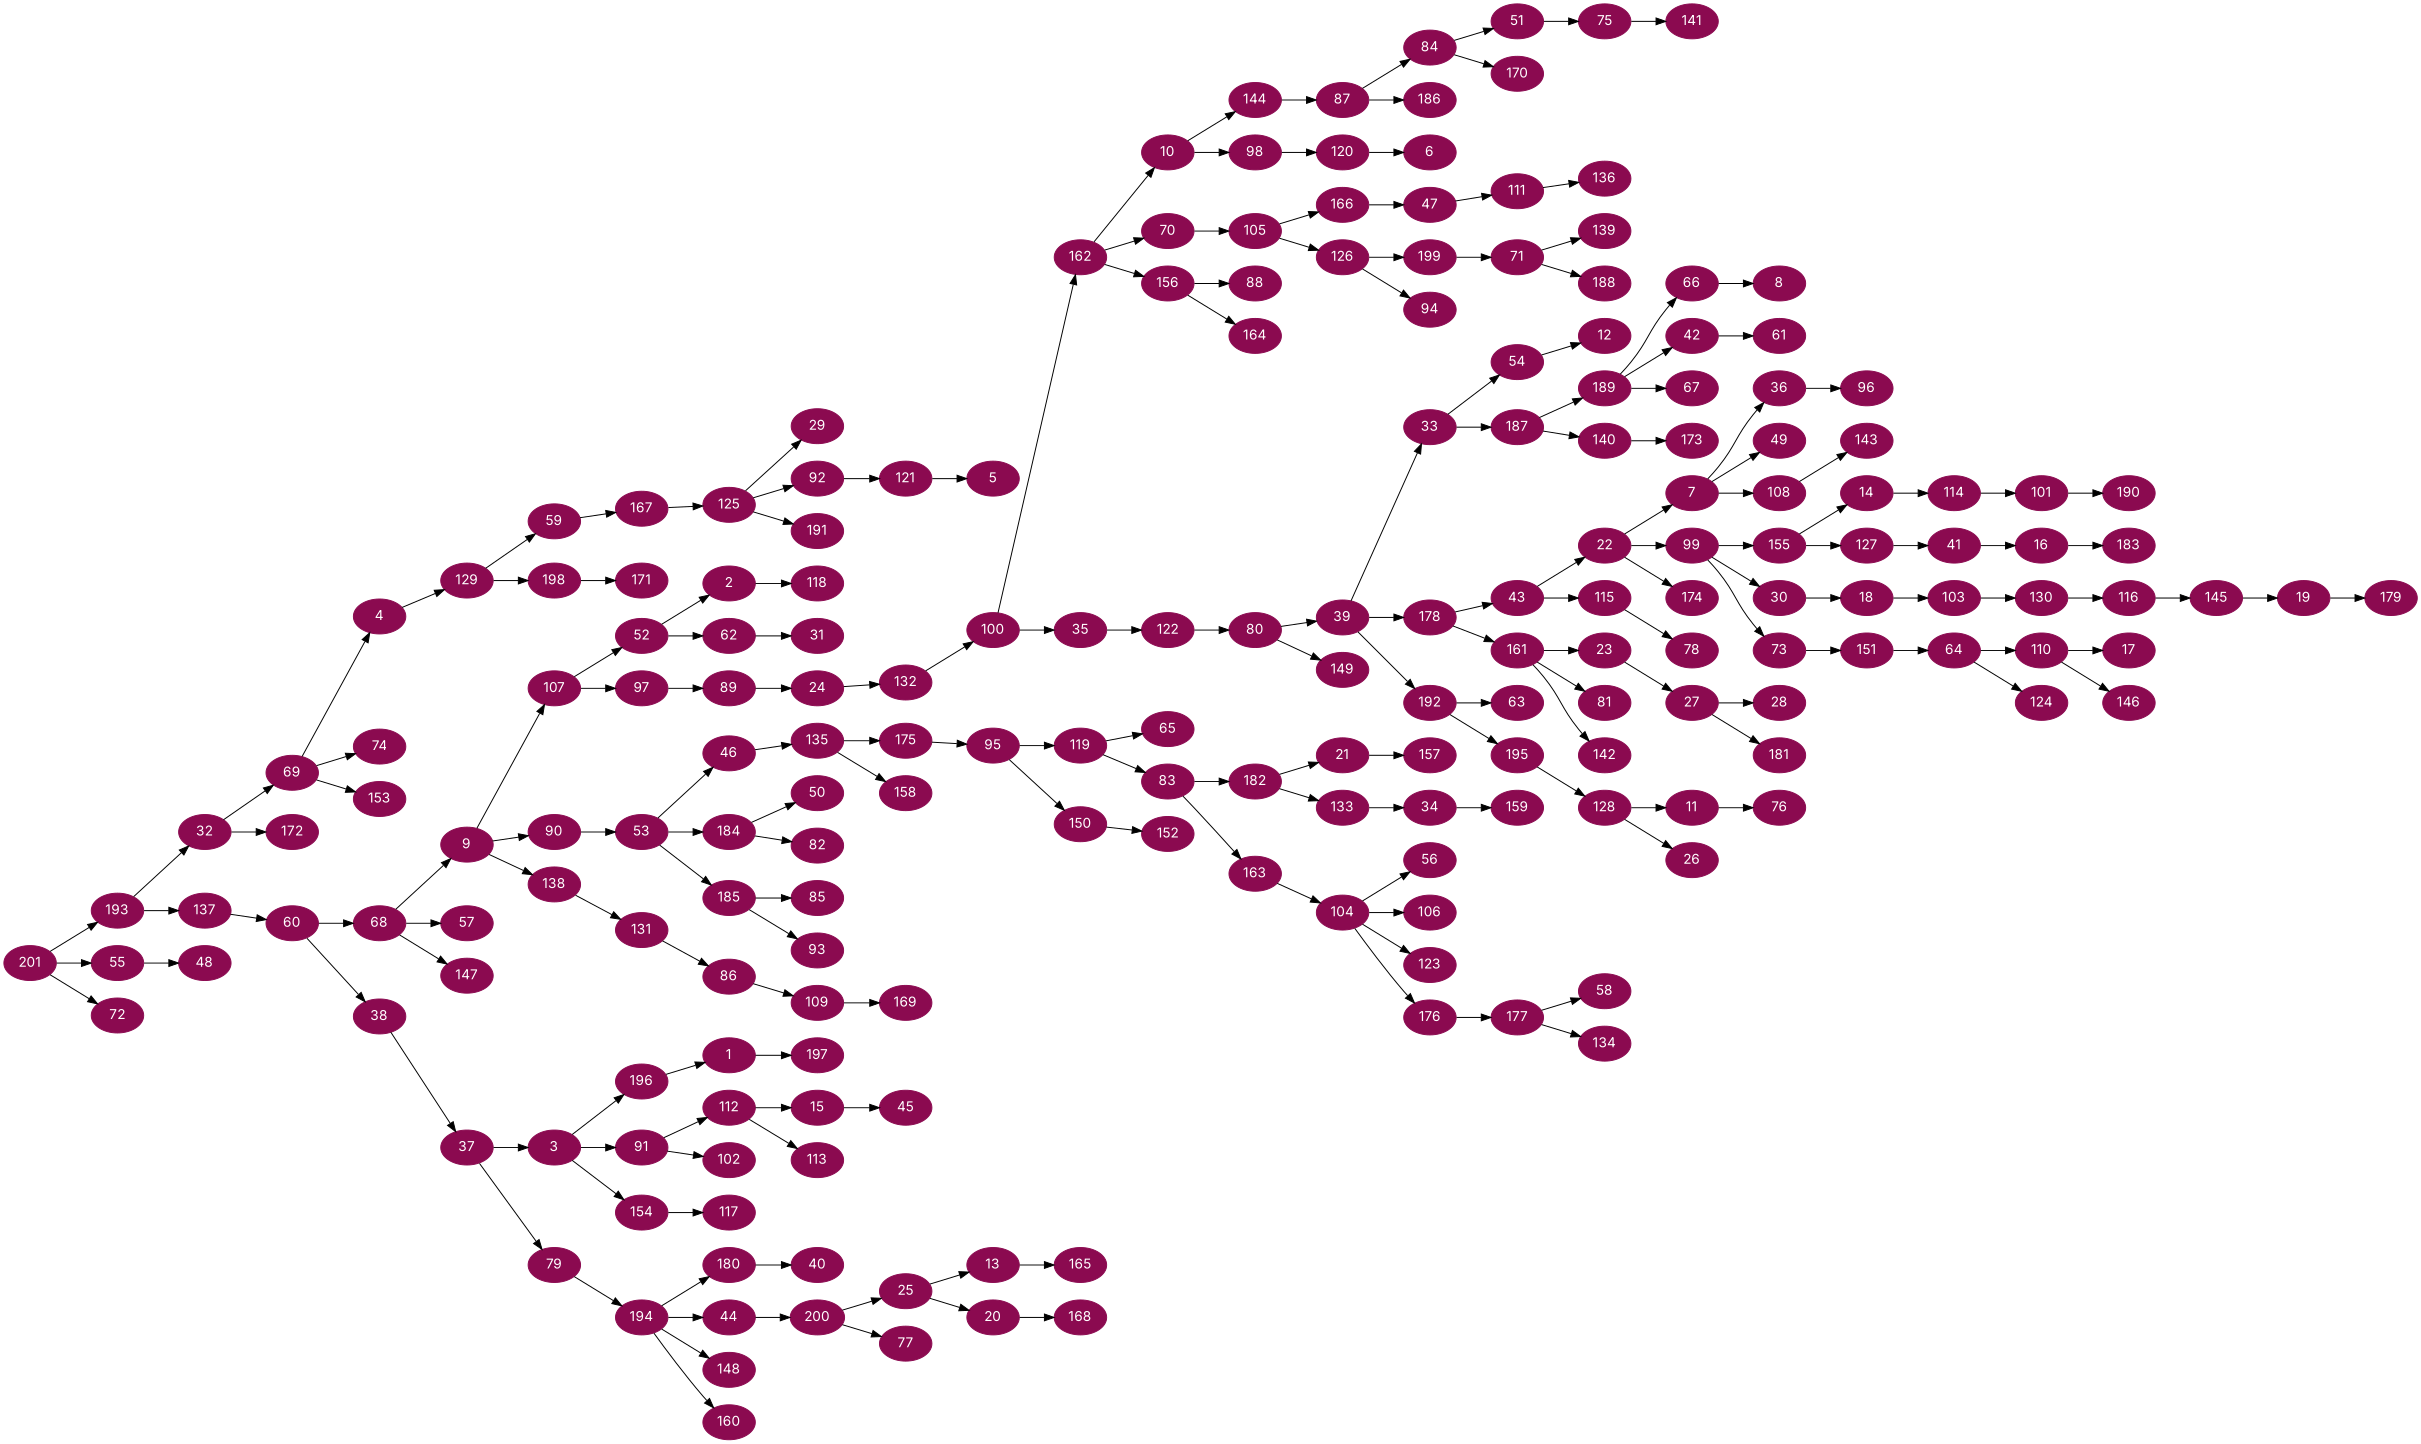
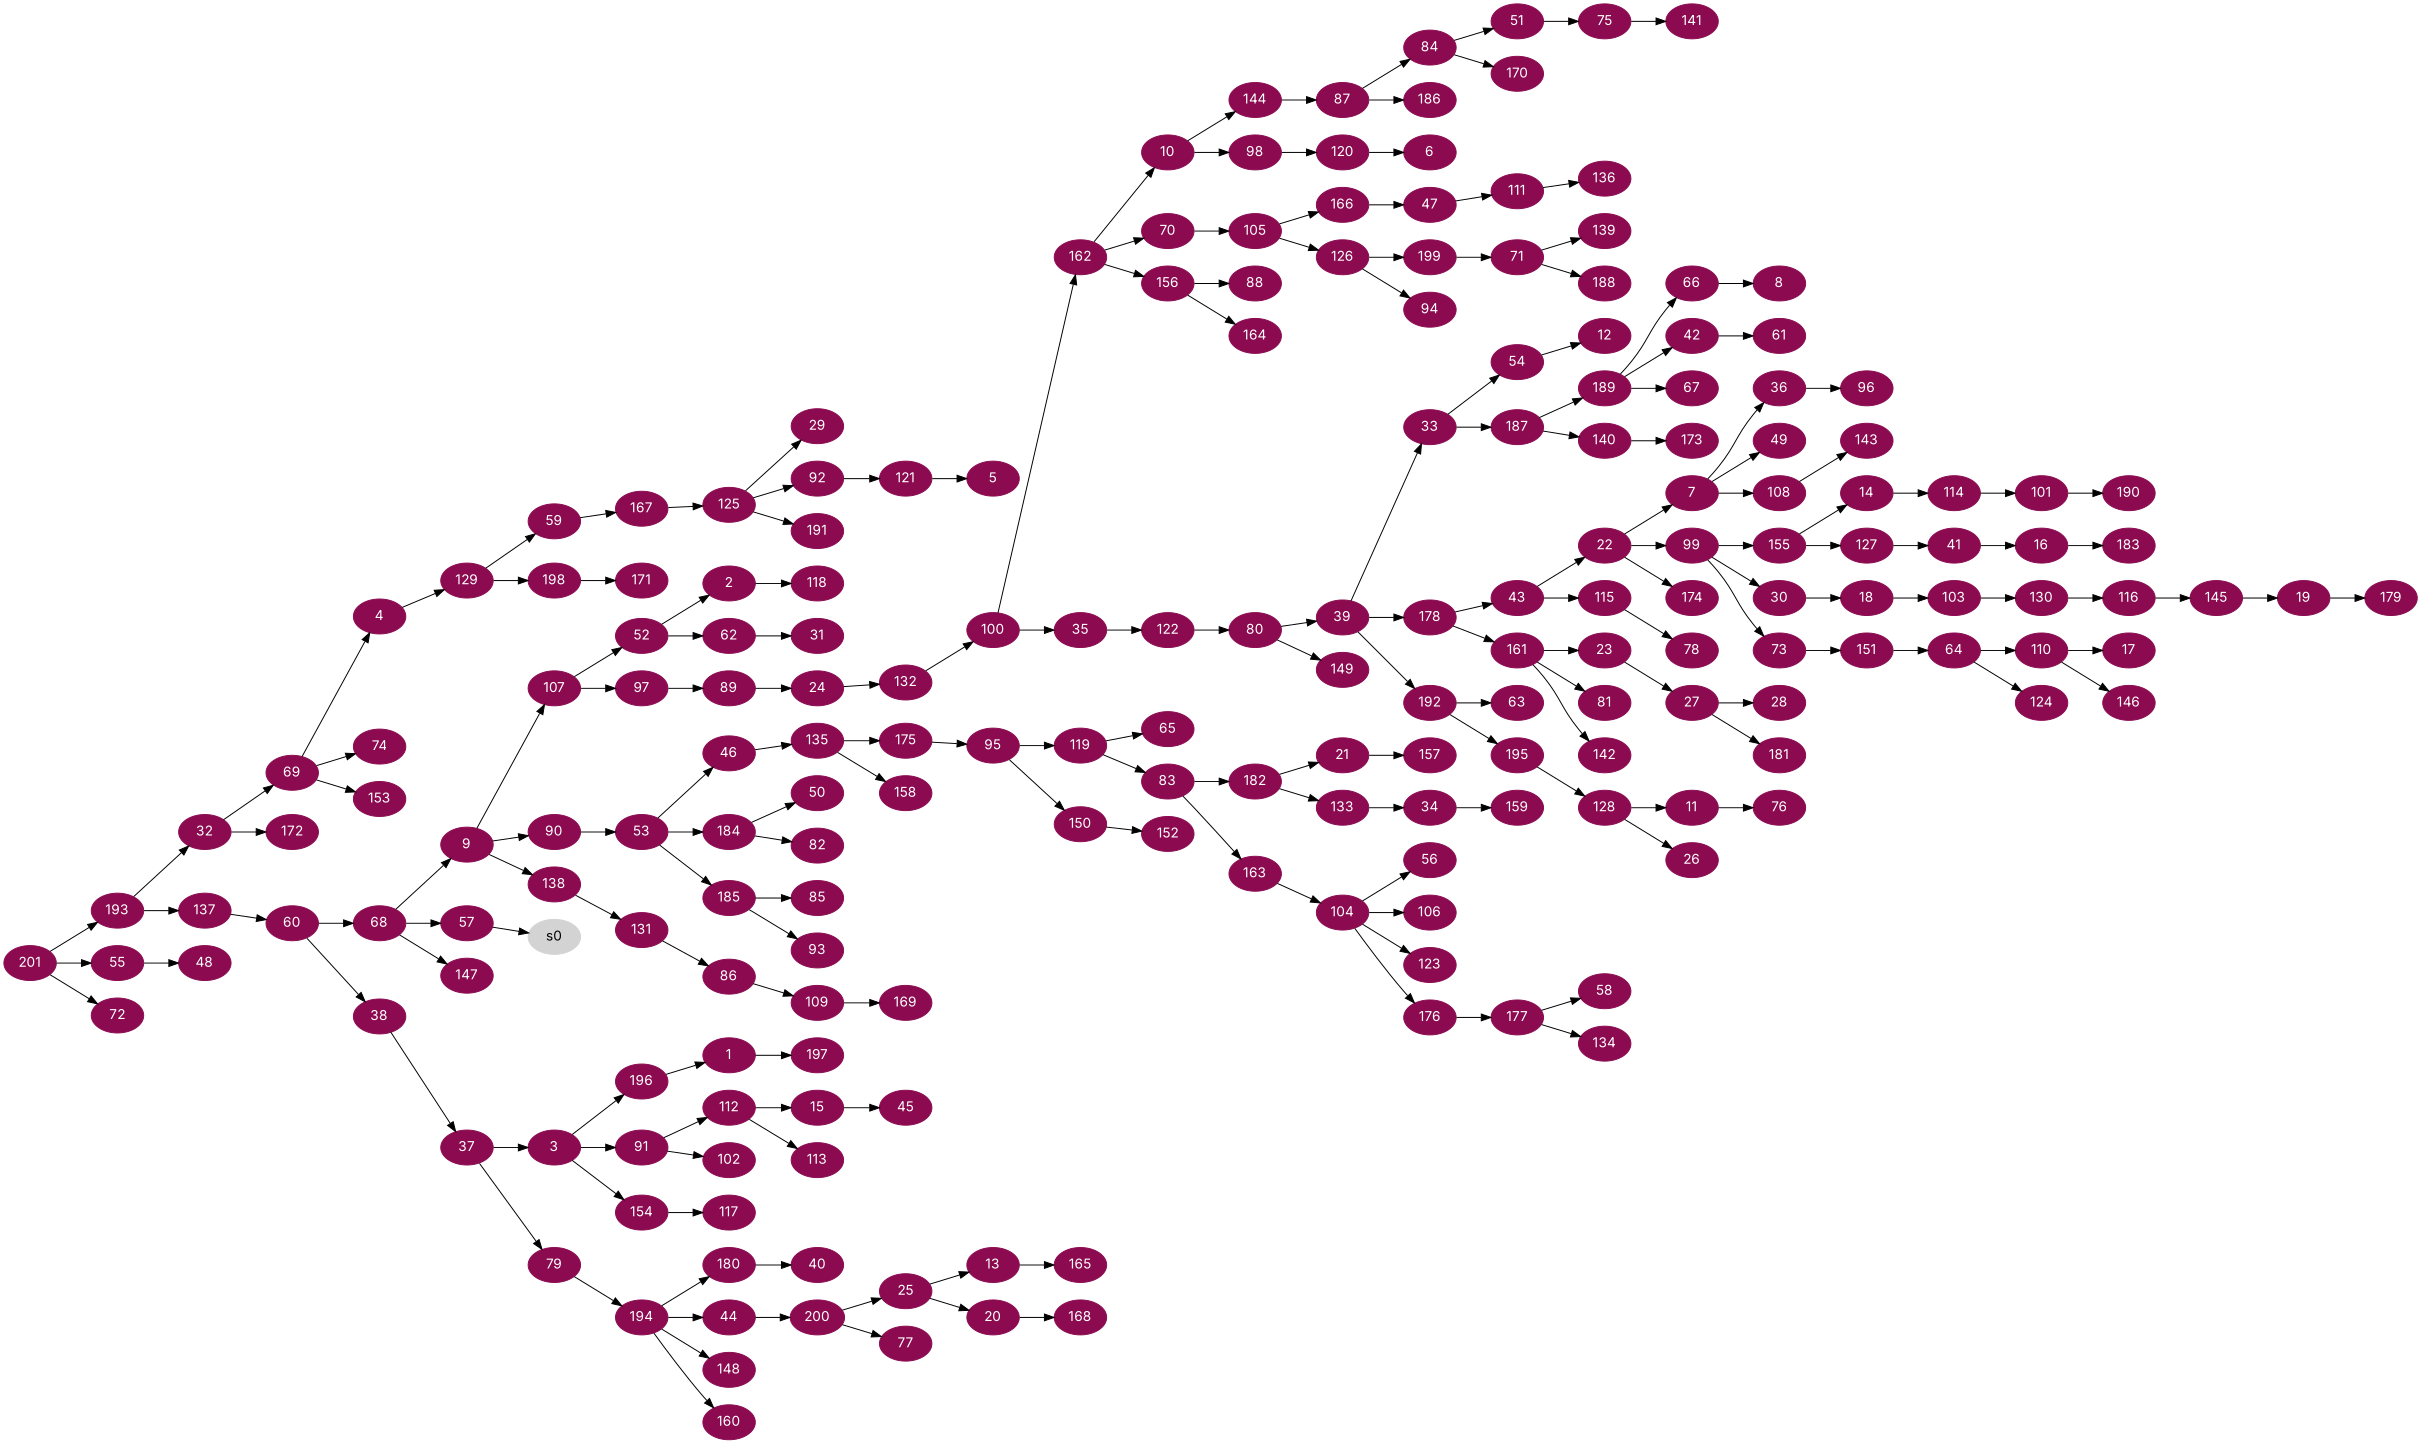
none -> (554, 937)
